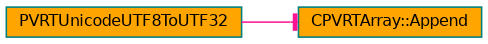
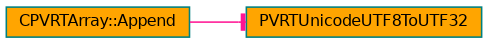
(266, 22) -> (214, 22)
